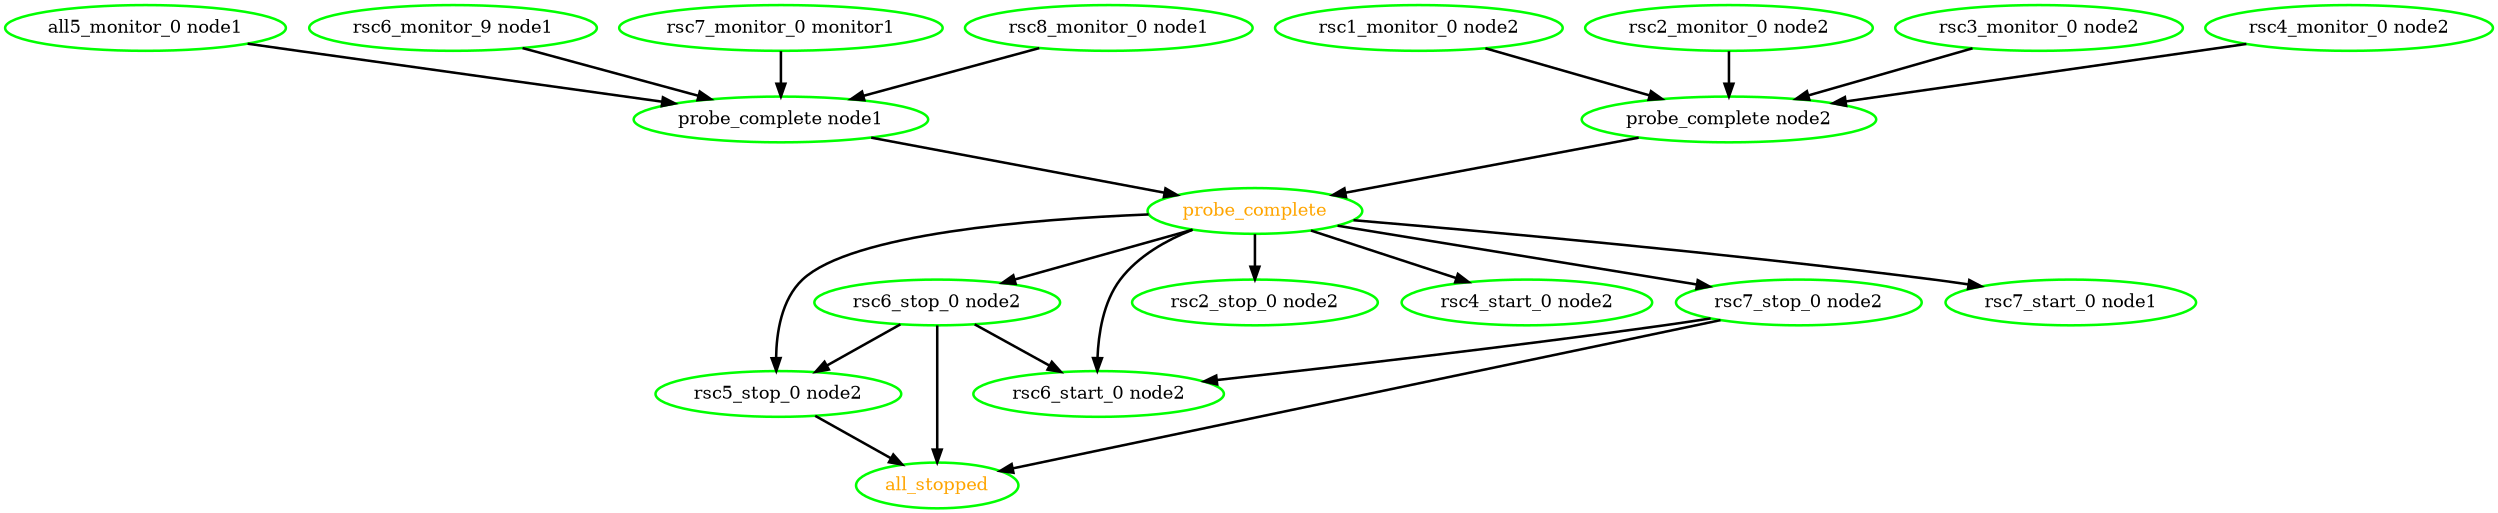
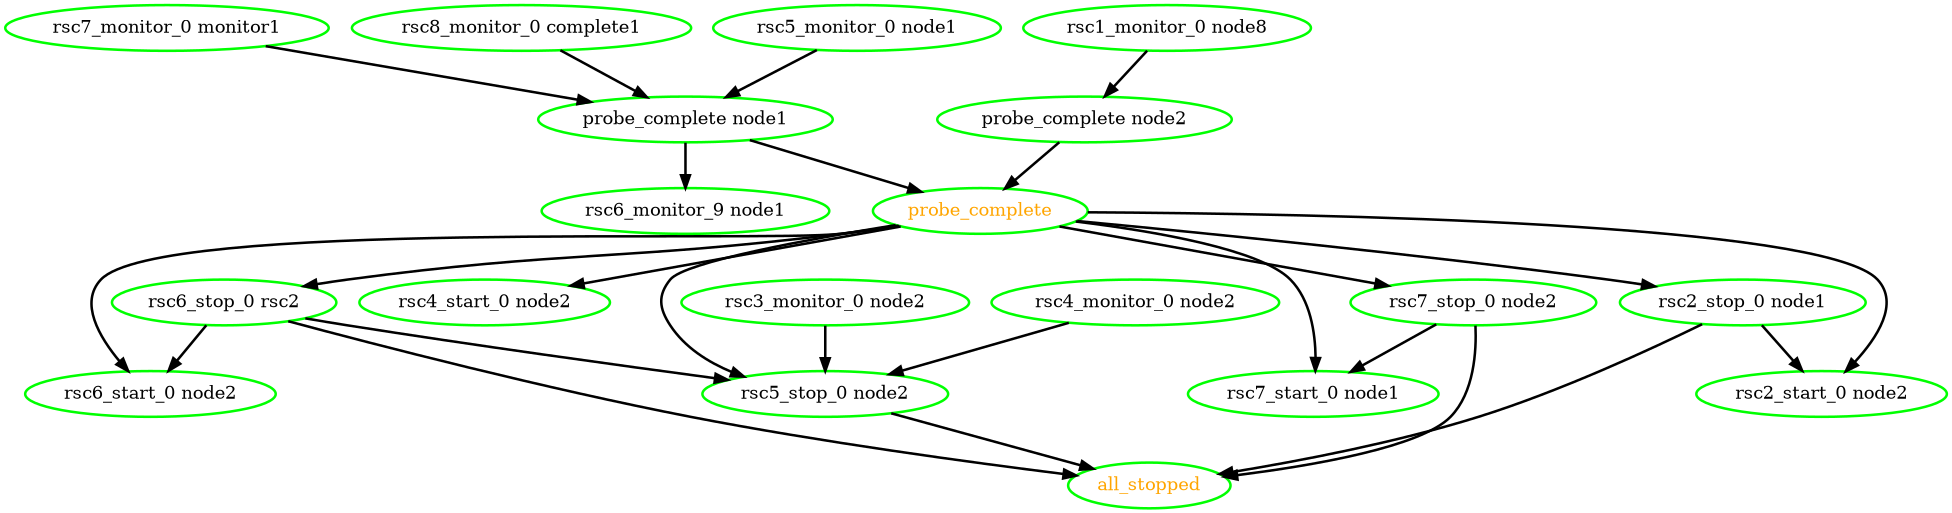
(145, 28) -> (857, 28)
(1109, 28) -> (522, 28)
(1419, 28) -> (1167, 28)
(1729, 28) -> none
(611, 72) -> (685, 159)
(1890, 72) -> (825, 342)
(2046, 73) -> (985, 347)
(937, 302) -> (224, 302)
(1255, 302) -> (1822, 394)
none -> (1743, 302)
(1464, 351) -> (1399, 345)
